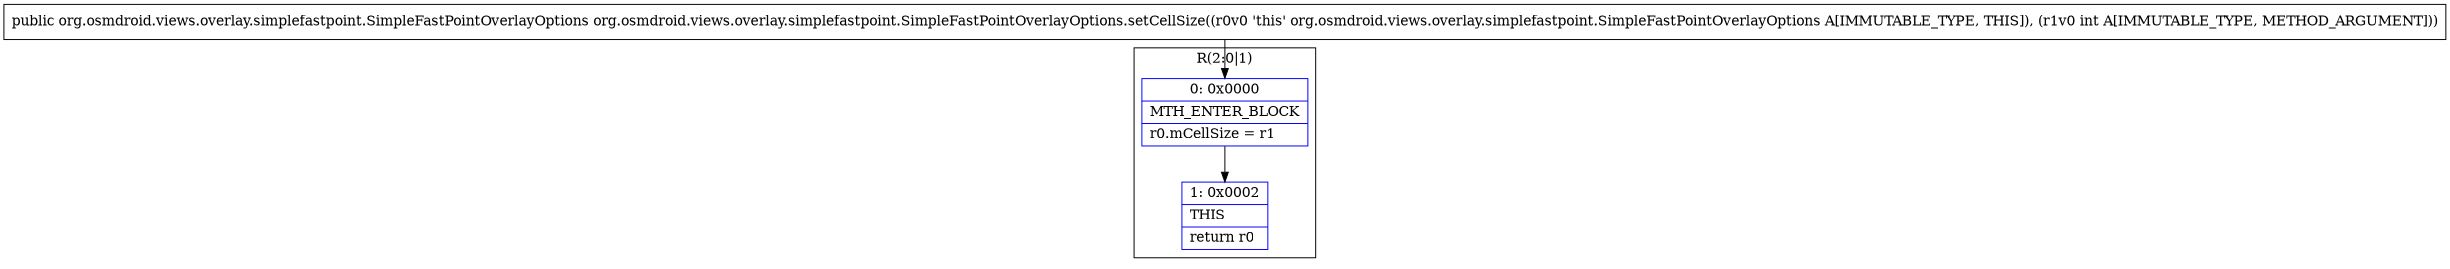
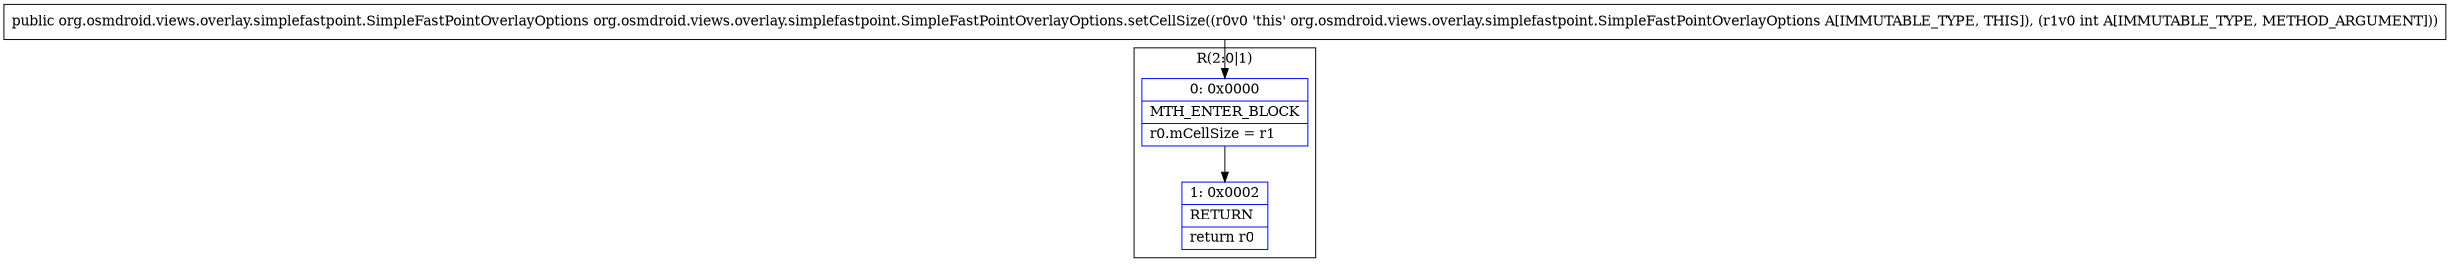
(1208, 215) -> (1221, 215)
